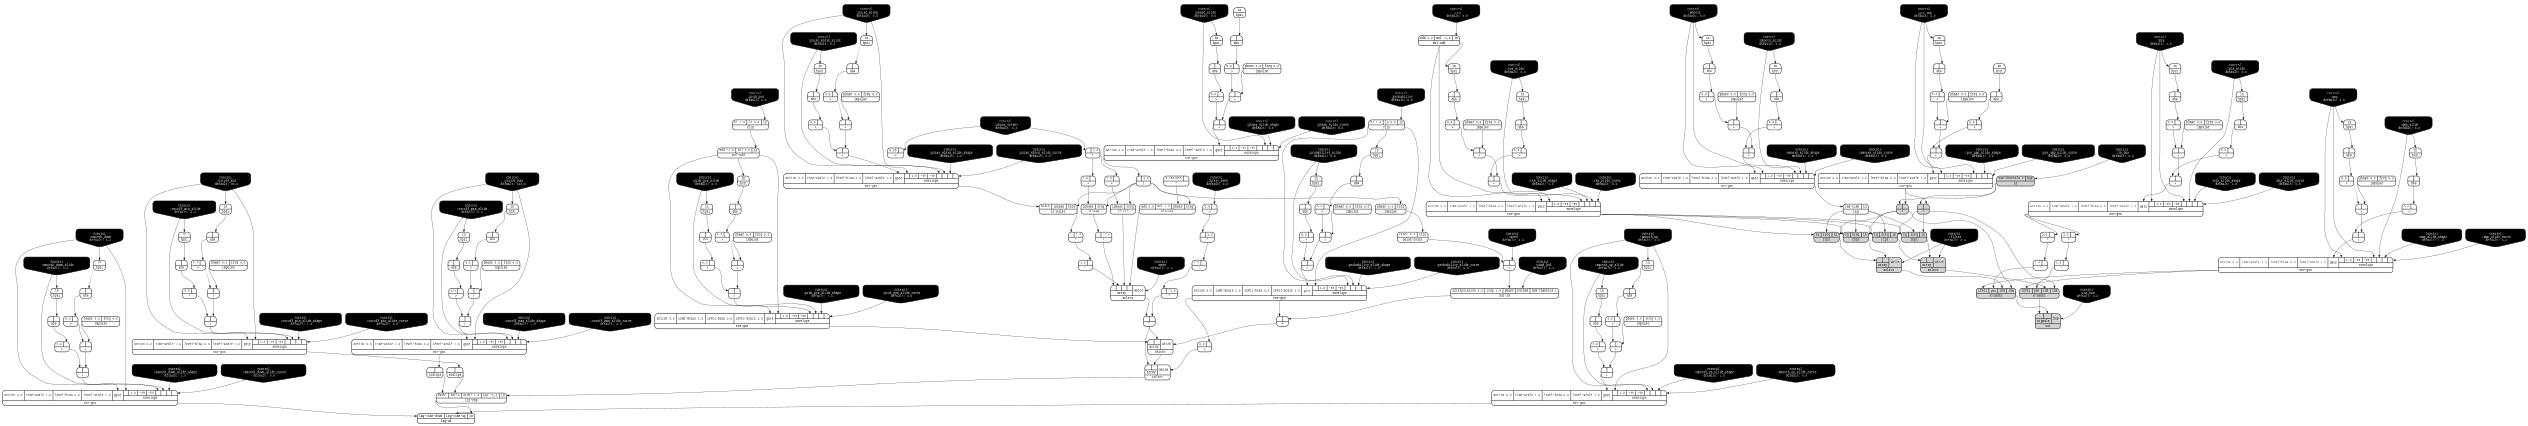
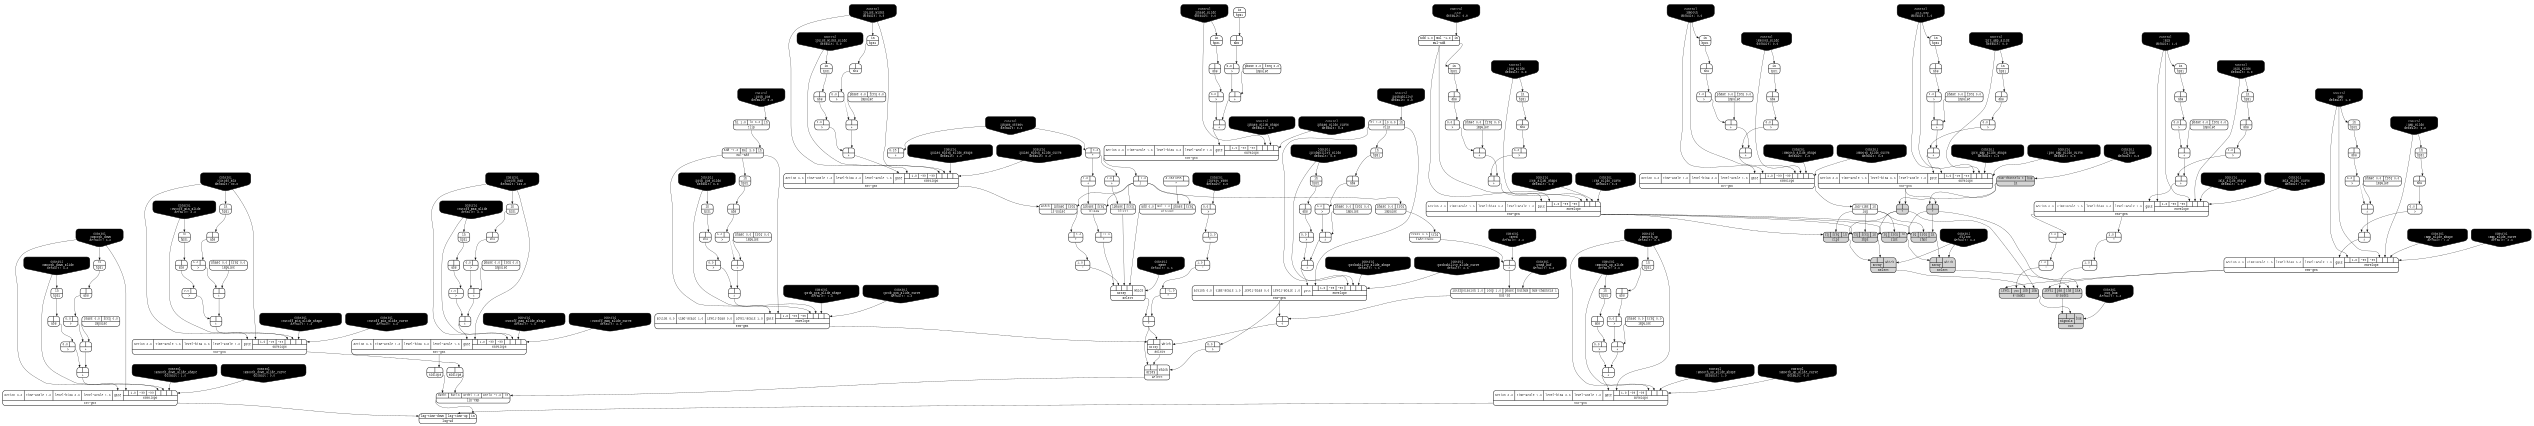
none -> (1996, 41)
(1413, 240) -> (1425, 240)
(490, 395) -> (492, 395)
